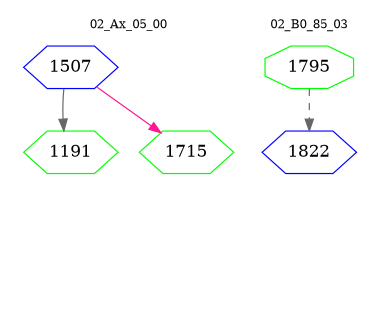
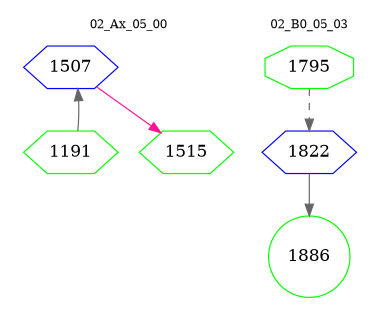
(309, 25) -> (309, 25)
(63, 104) -> (79, 116)
(187, 152) -> (187, 152)
none -> (309, 257)
